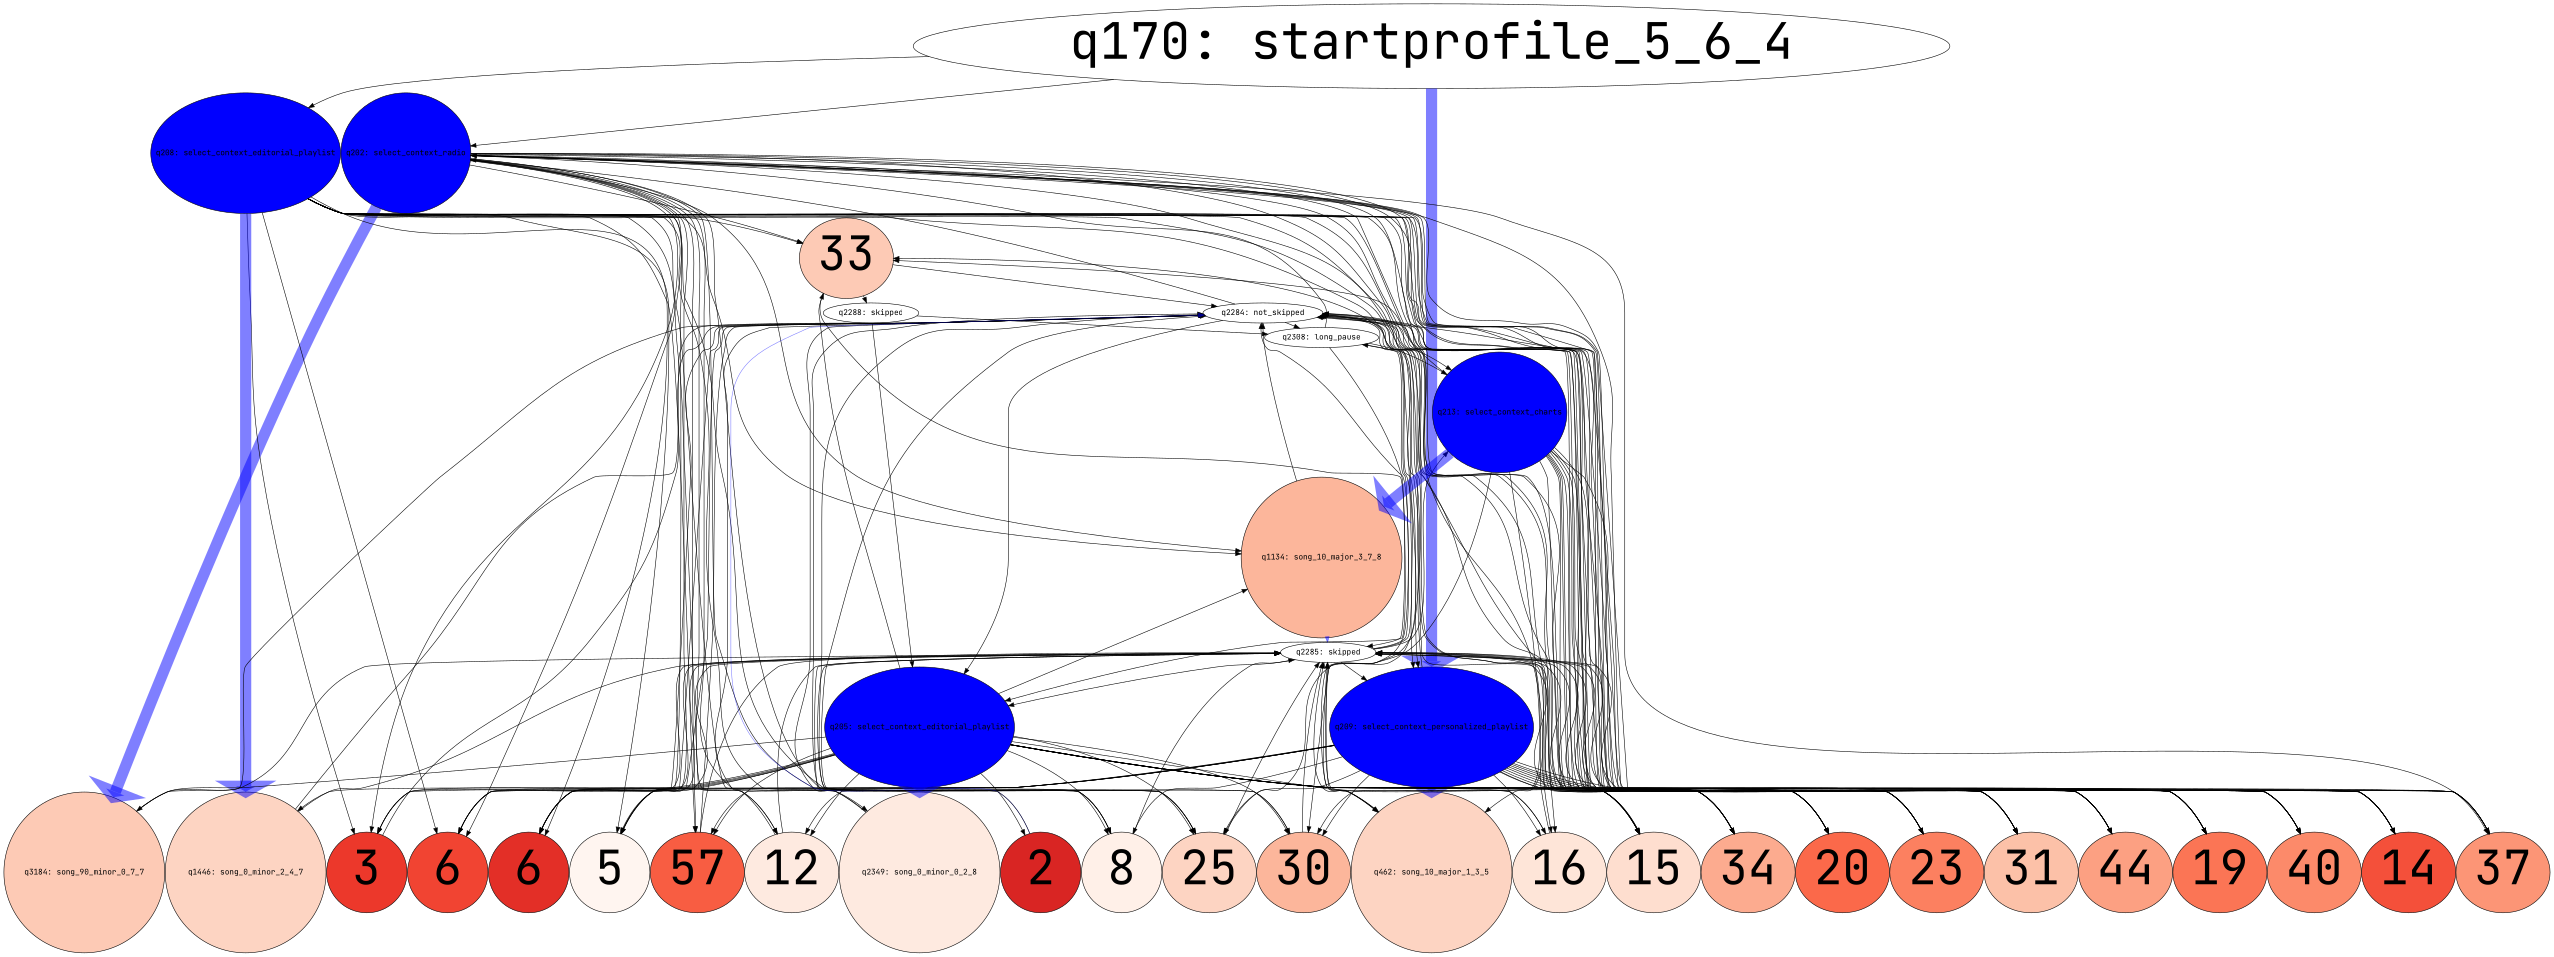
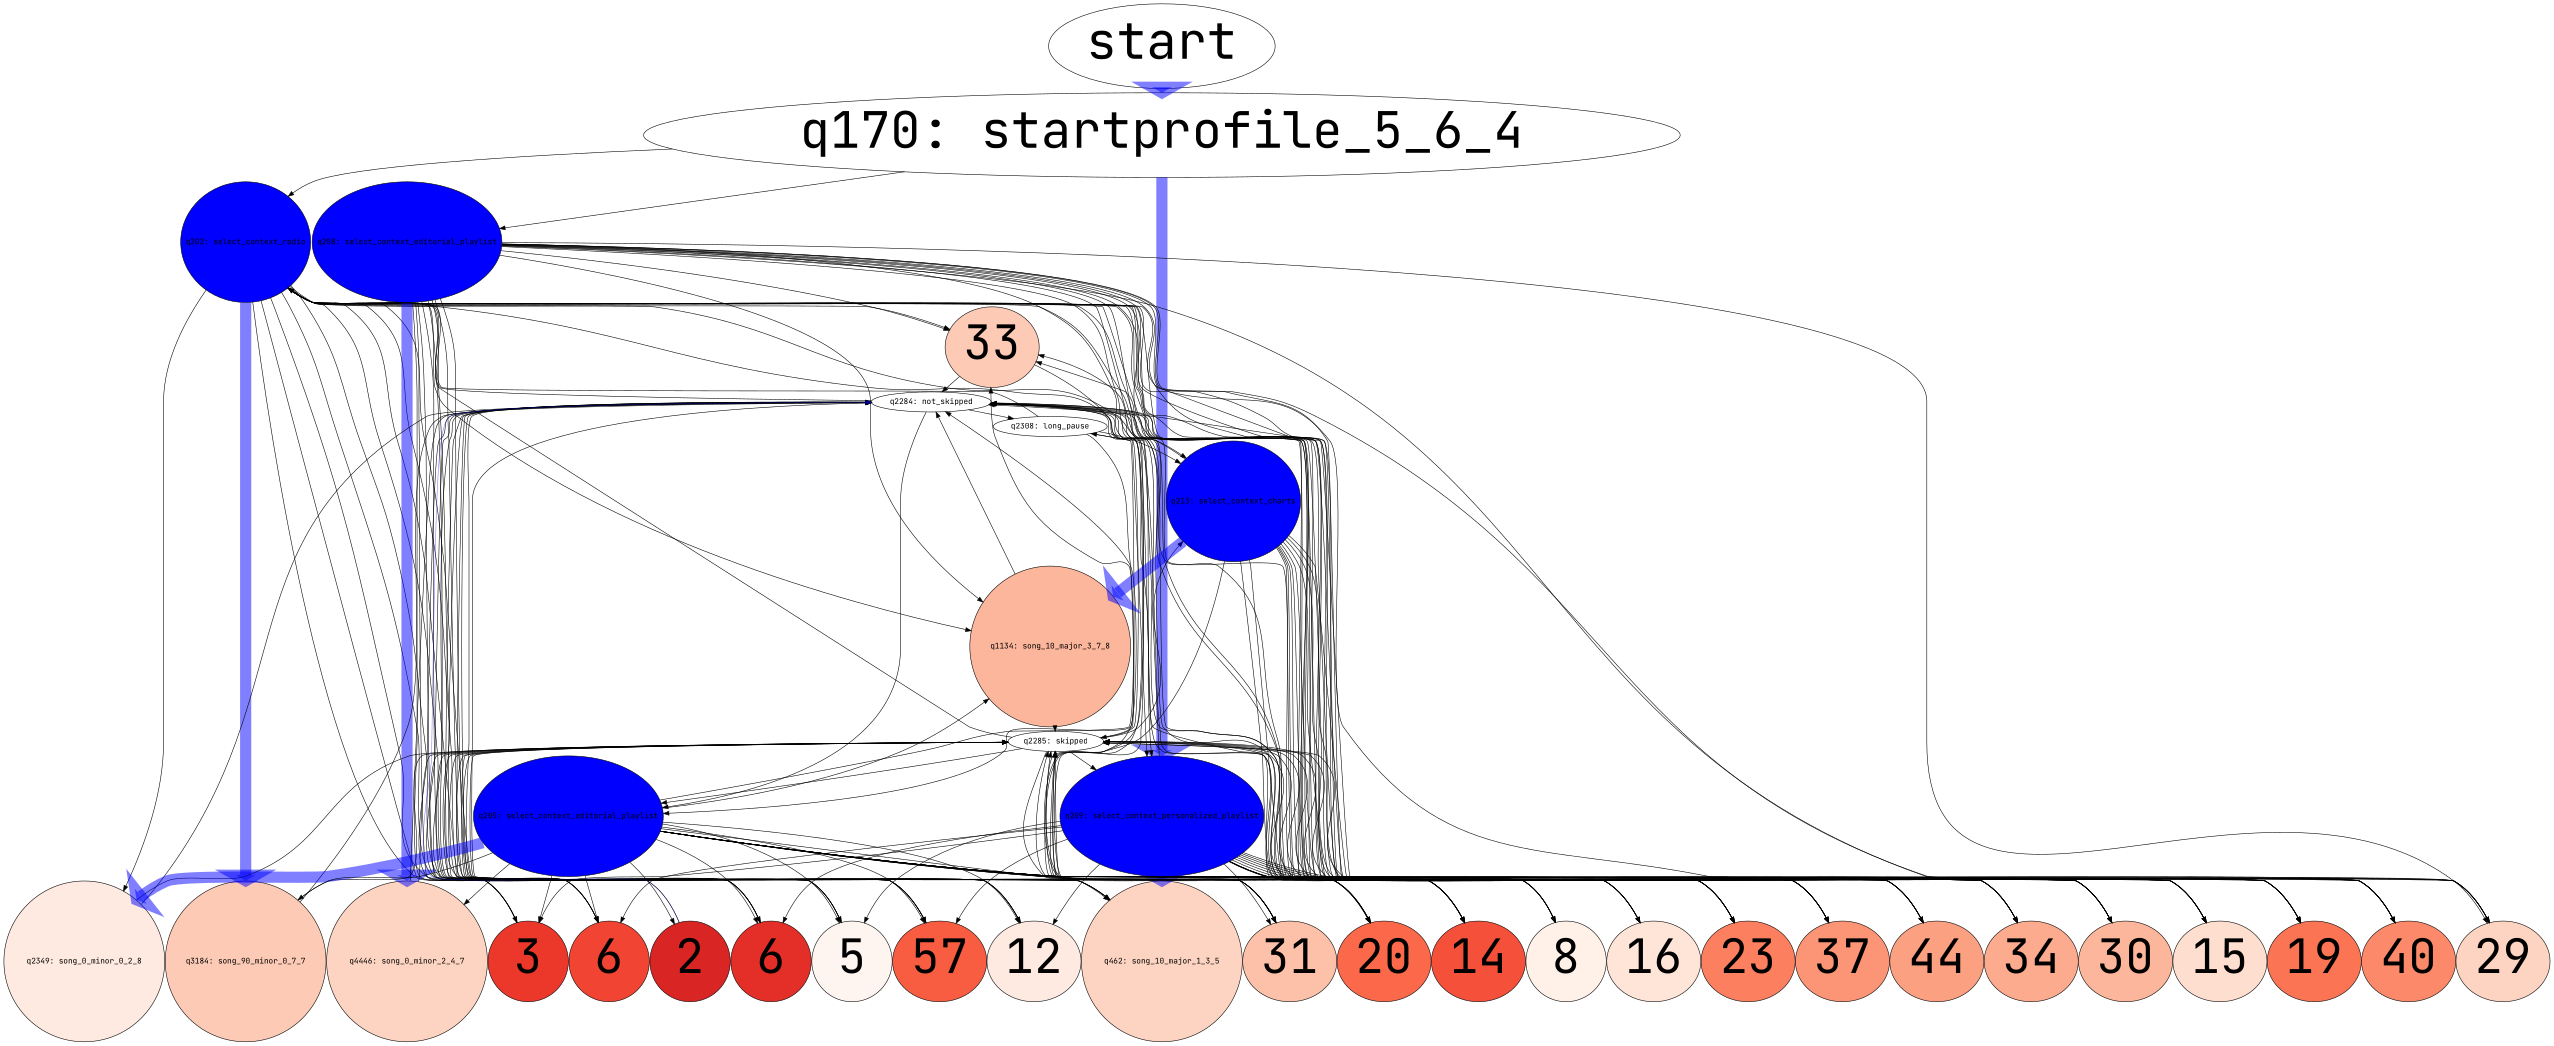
none -> (1162, 46)
(871, 313) -> none
(1327, 638) -> (1055, 727)
(1597, 750) -> (1438, 880)
(246, 872) -> (407, 961)
(1209, 872) -> (2503, 961)
